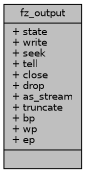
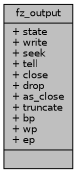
(43, 97) -> (38, 97)
